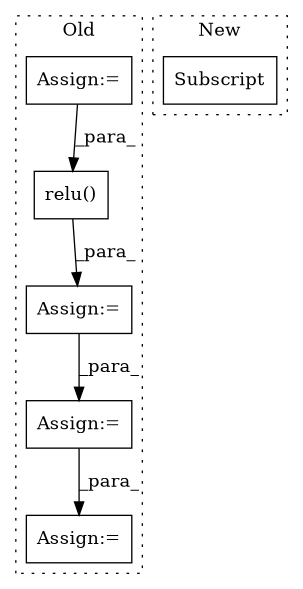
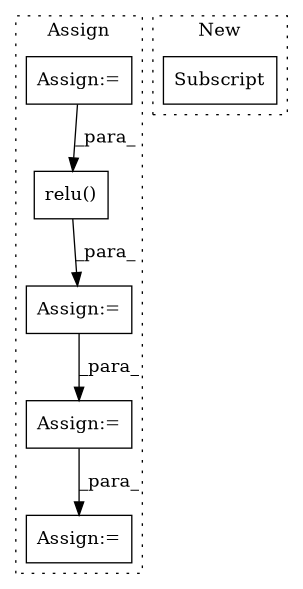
(79, 31) -> (79, 31)
